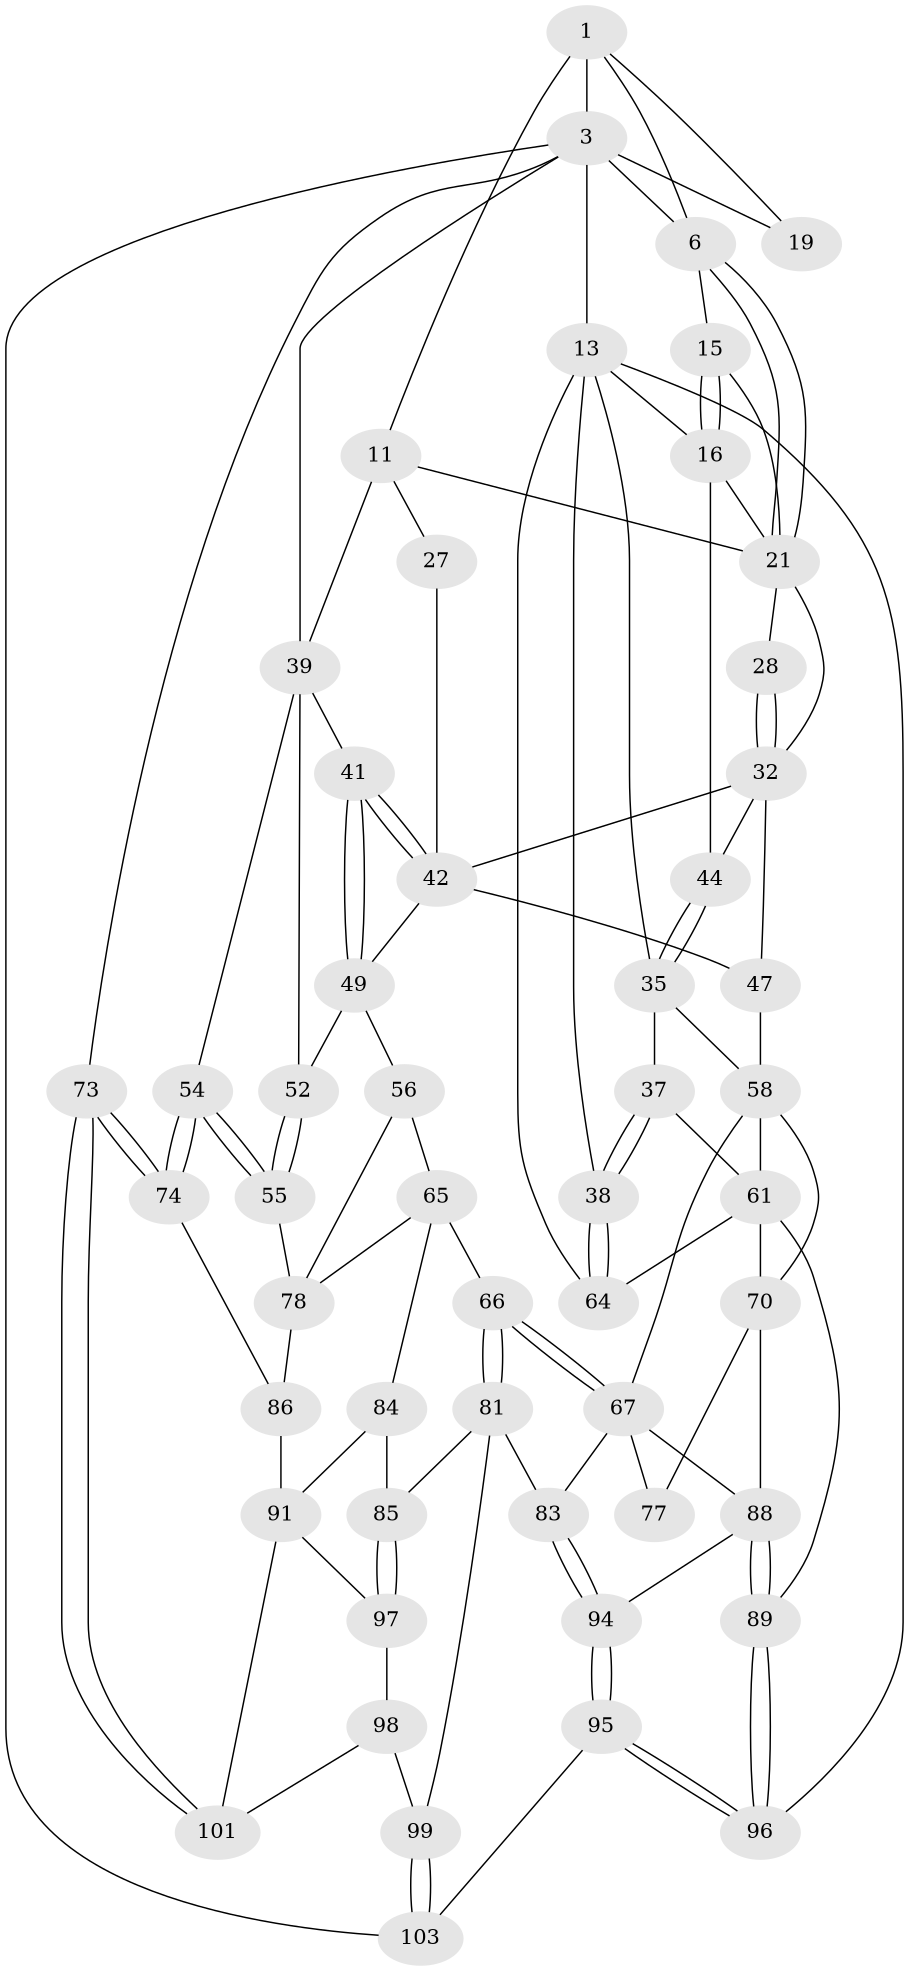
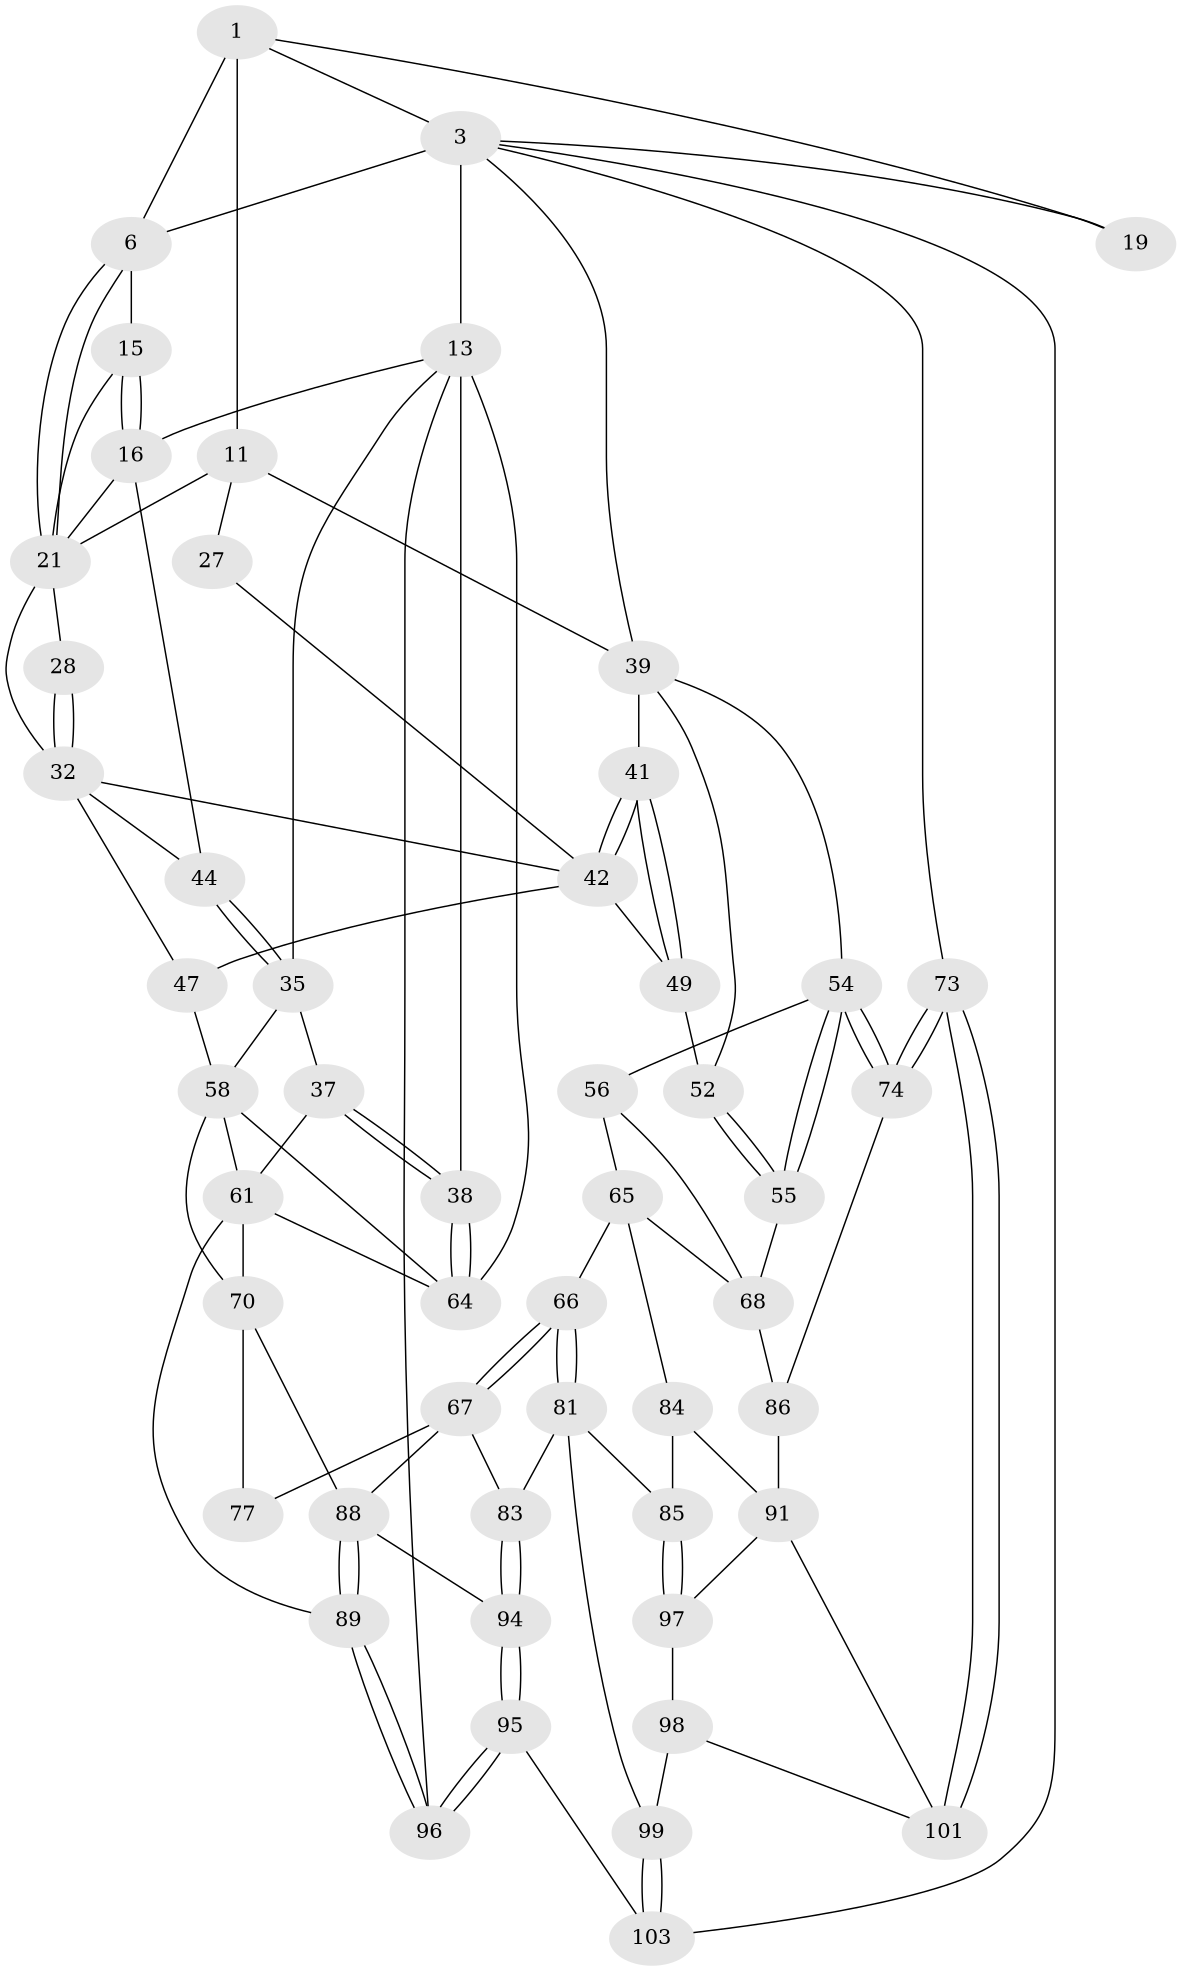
(379, 1038) -> (714, 1038)
(680, 1238) -> (339, 1197)
(294, 1303) -> (753, 1303)
